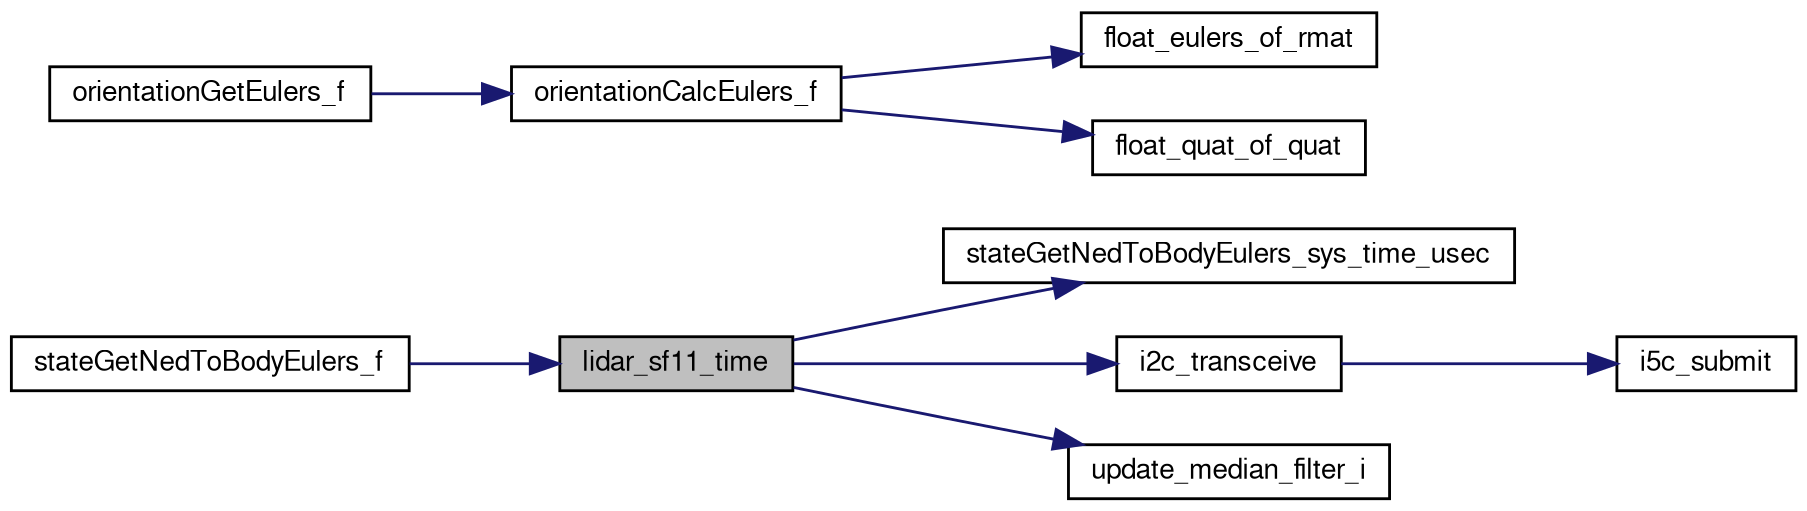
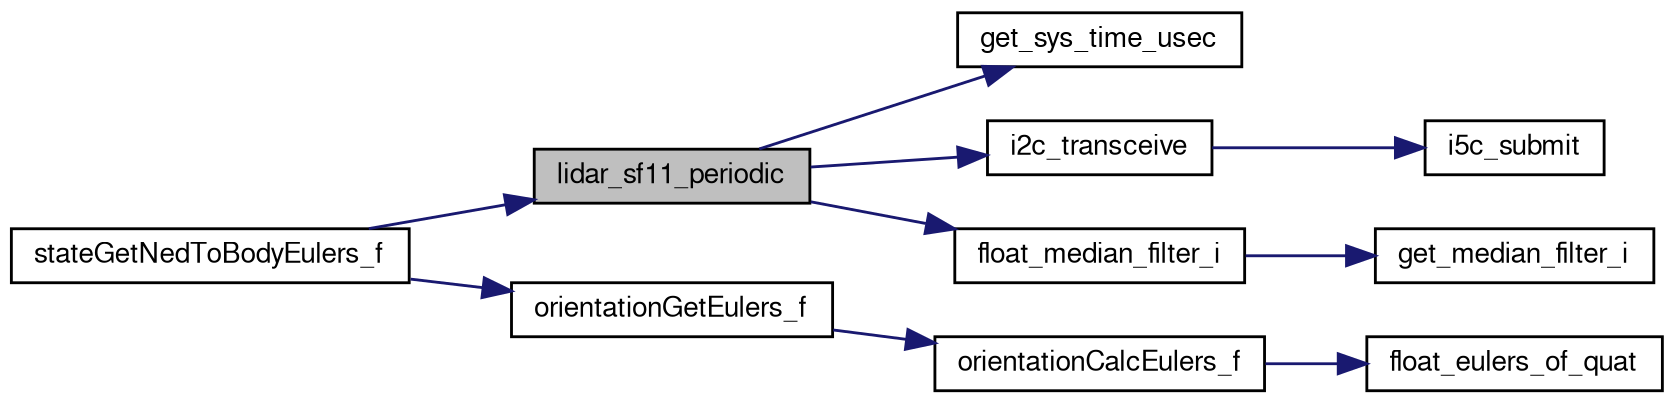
(1229, 40) -> none
(1229, 148) -> (1515, 364)
(1229, 256) -> (1100, 40)
none -> (1515, 256)
none -> (447, 283)
(676, 364) -> (672, 176)
(1229, 472) -> (1100, 256)
